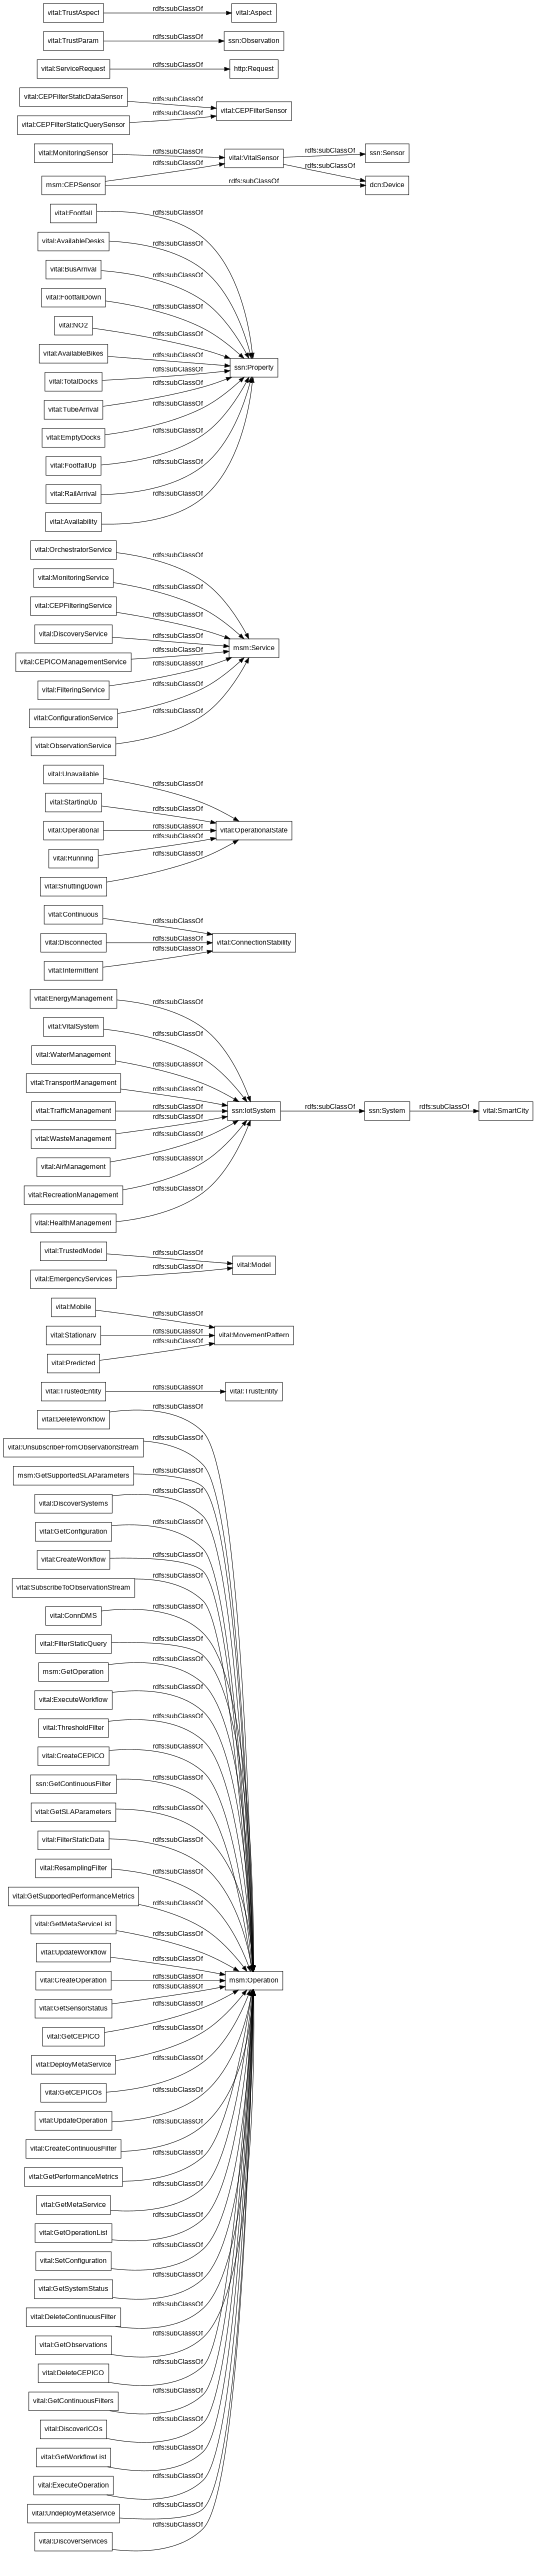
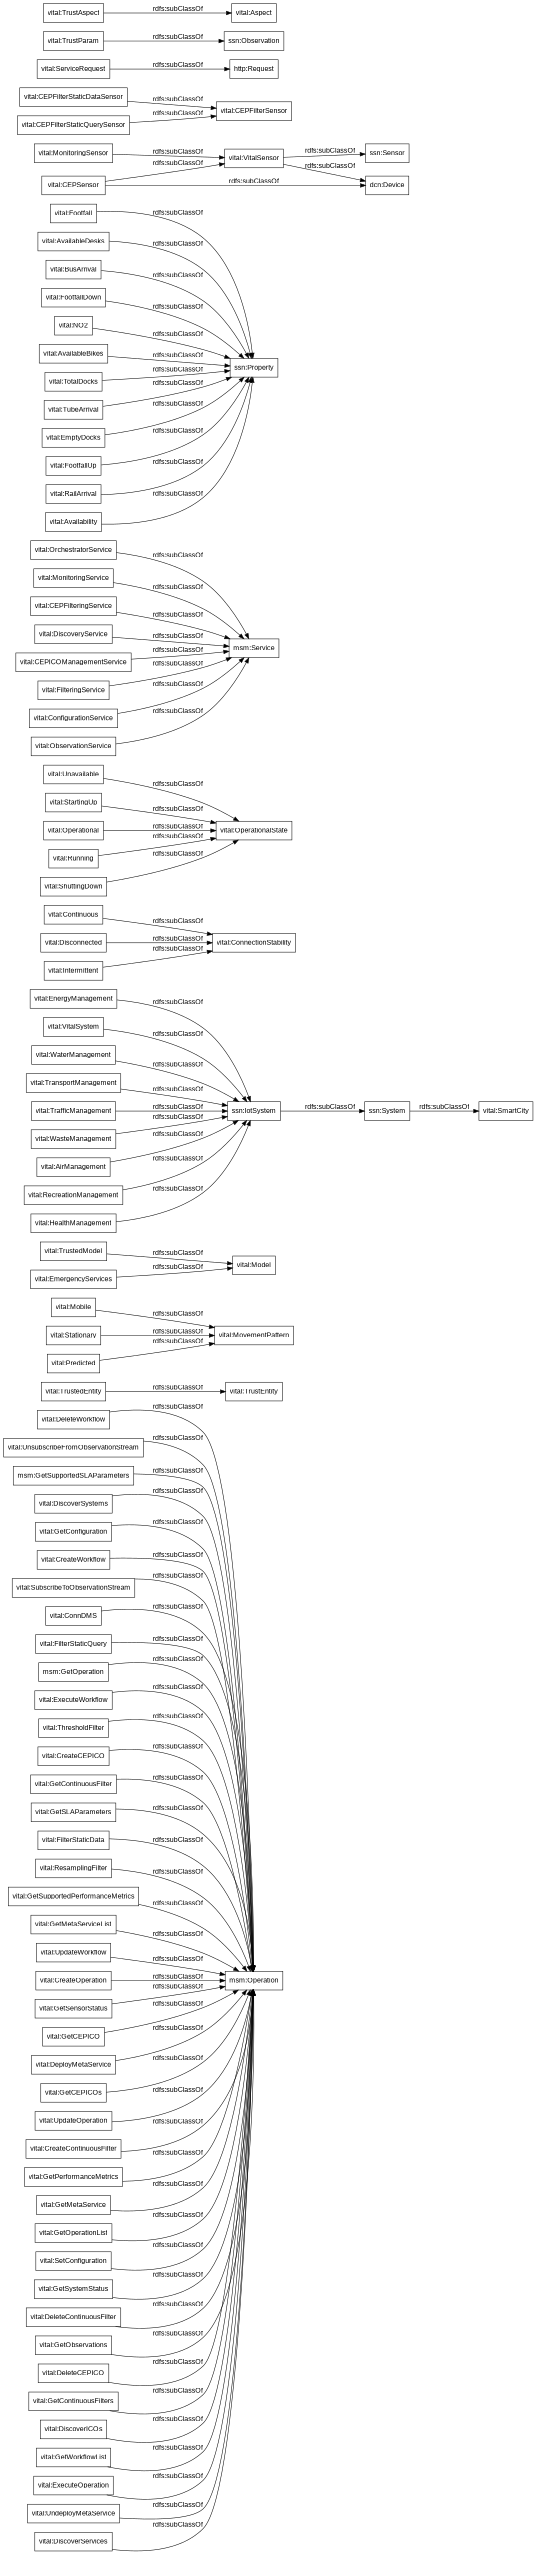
(74, 185) -> (74, 185)
(74, 1784) -> (74, 1784)
